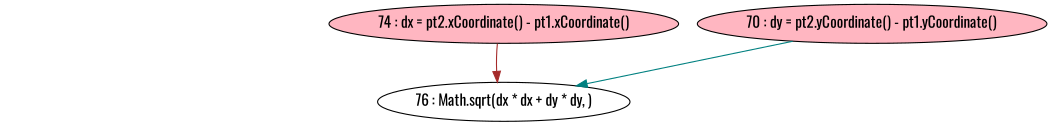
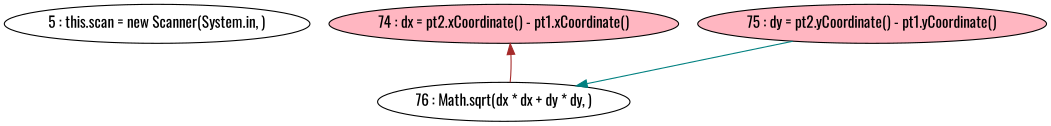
none -> (157, 24)
(872, 24) -> (872, 24)
(497, 58) -> (511, 68)
